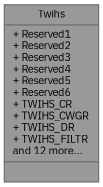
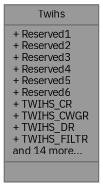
(48, 151) -> (48, 151)
